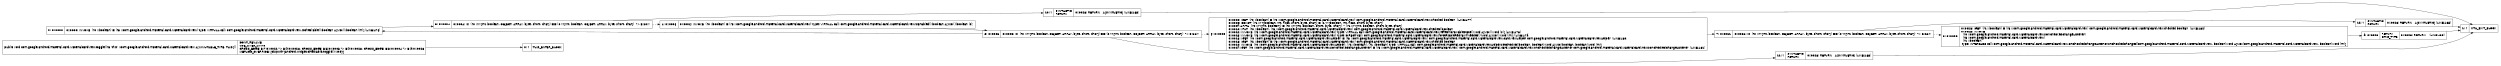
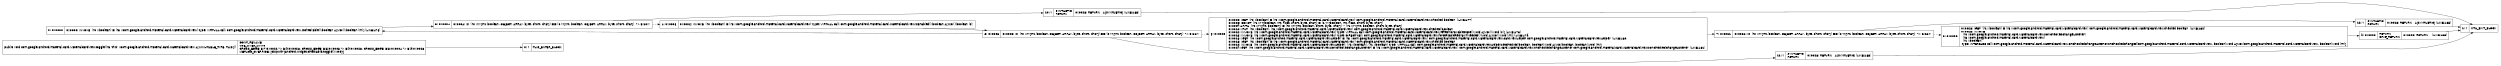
(2390, 37) -> (2390, 37)
